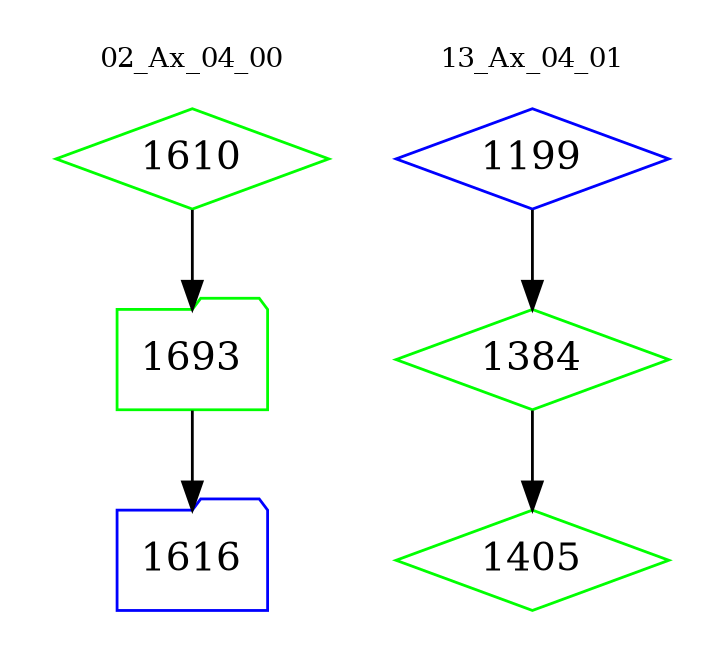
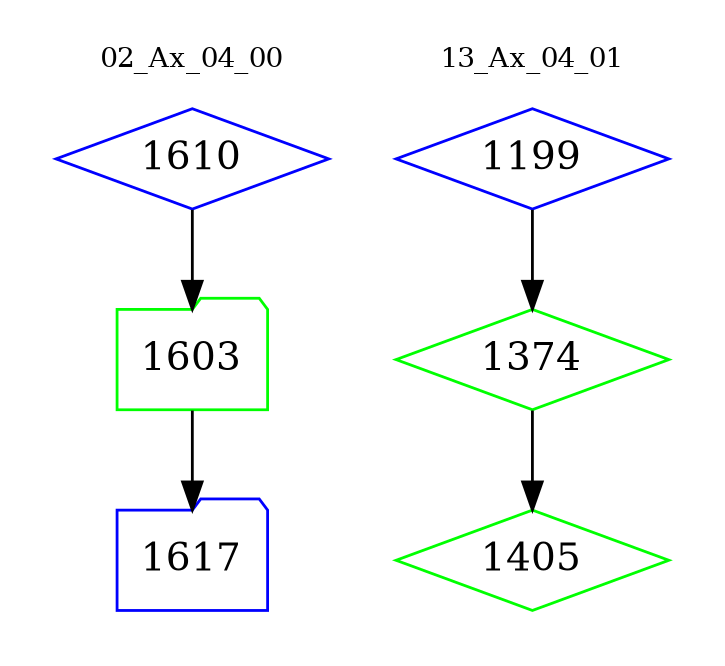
(192, 159) -> (192, 159)
(192, 360) -> (192, 360)
(532, 360) -> (532, 360)
(192, 560) -> (192, 560)
